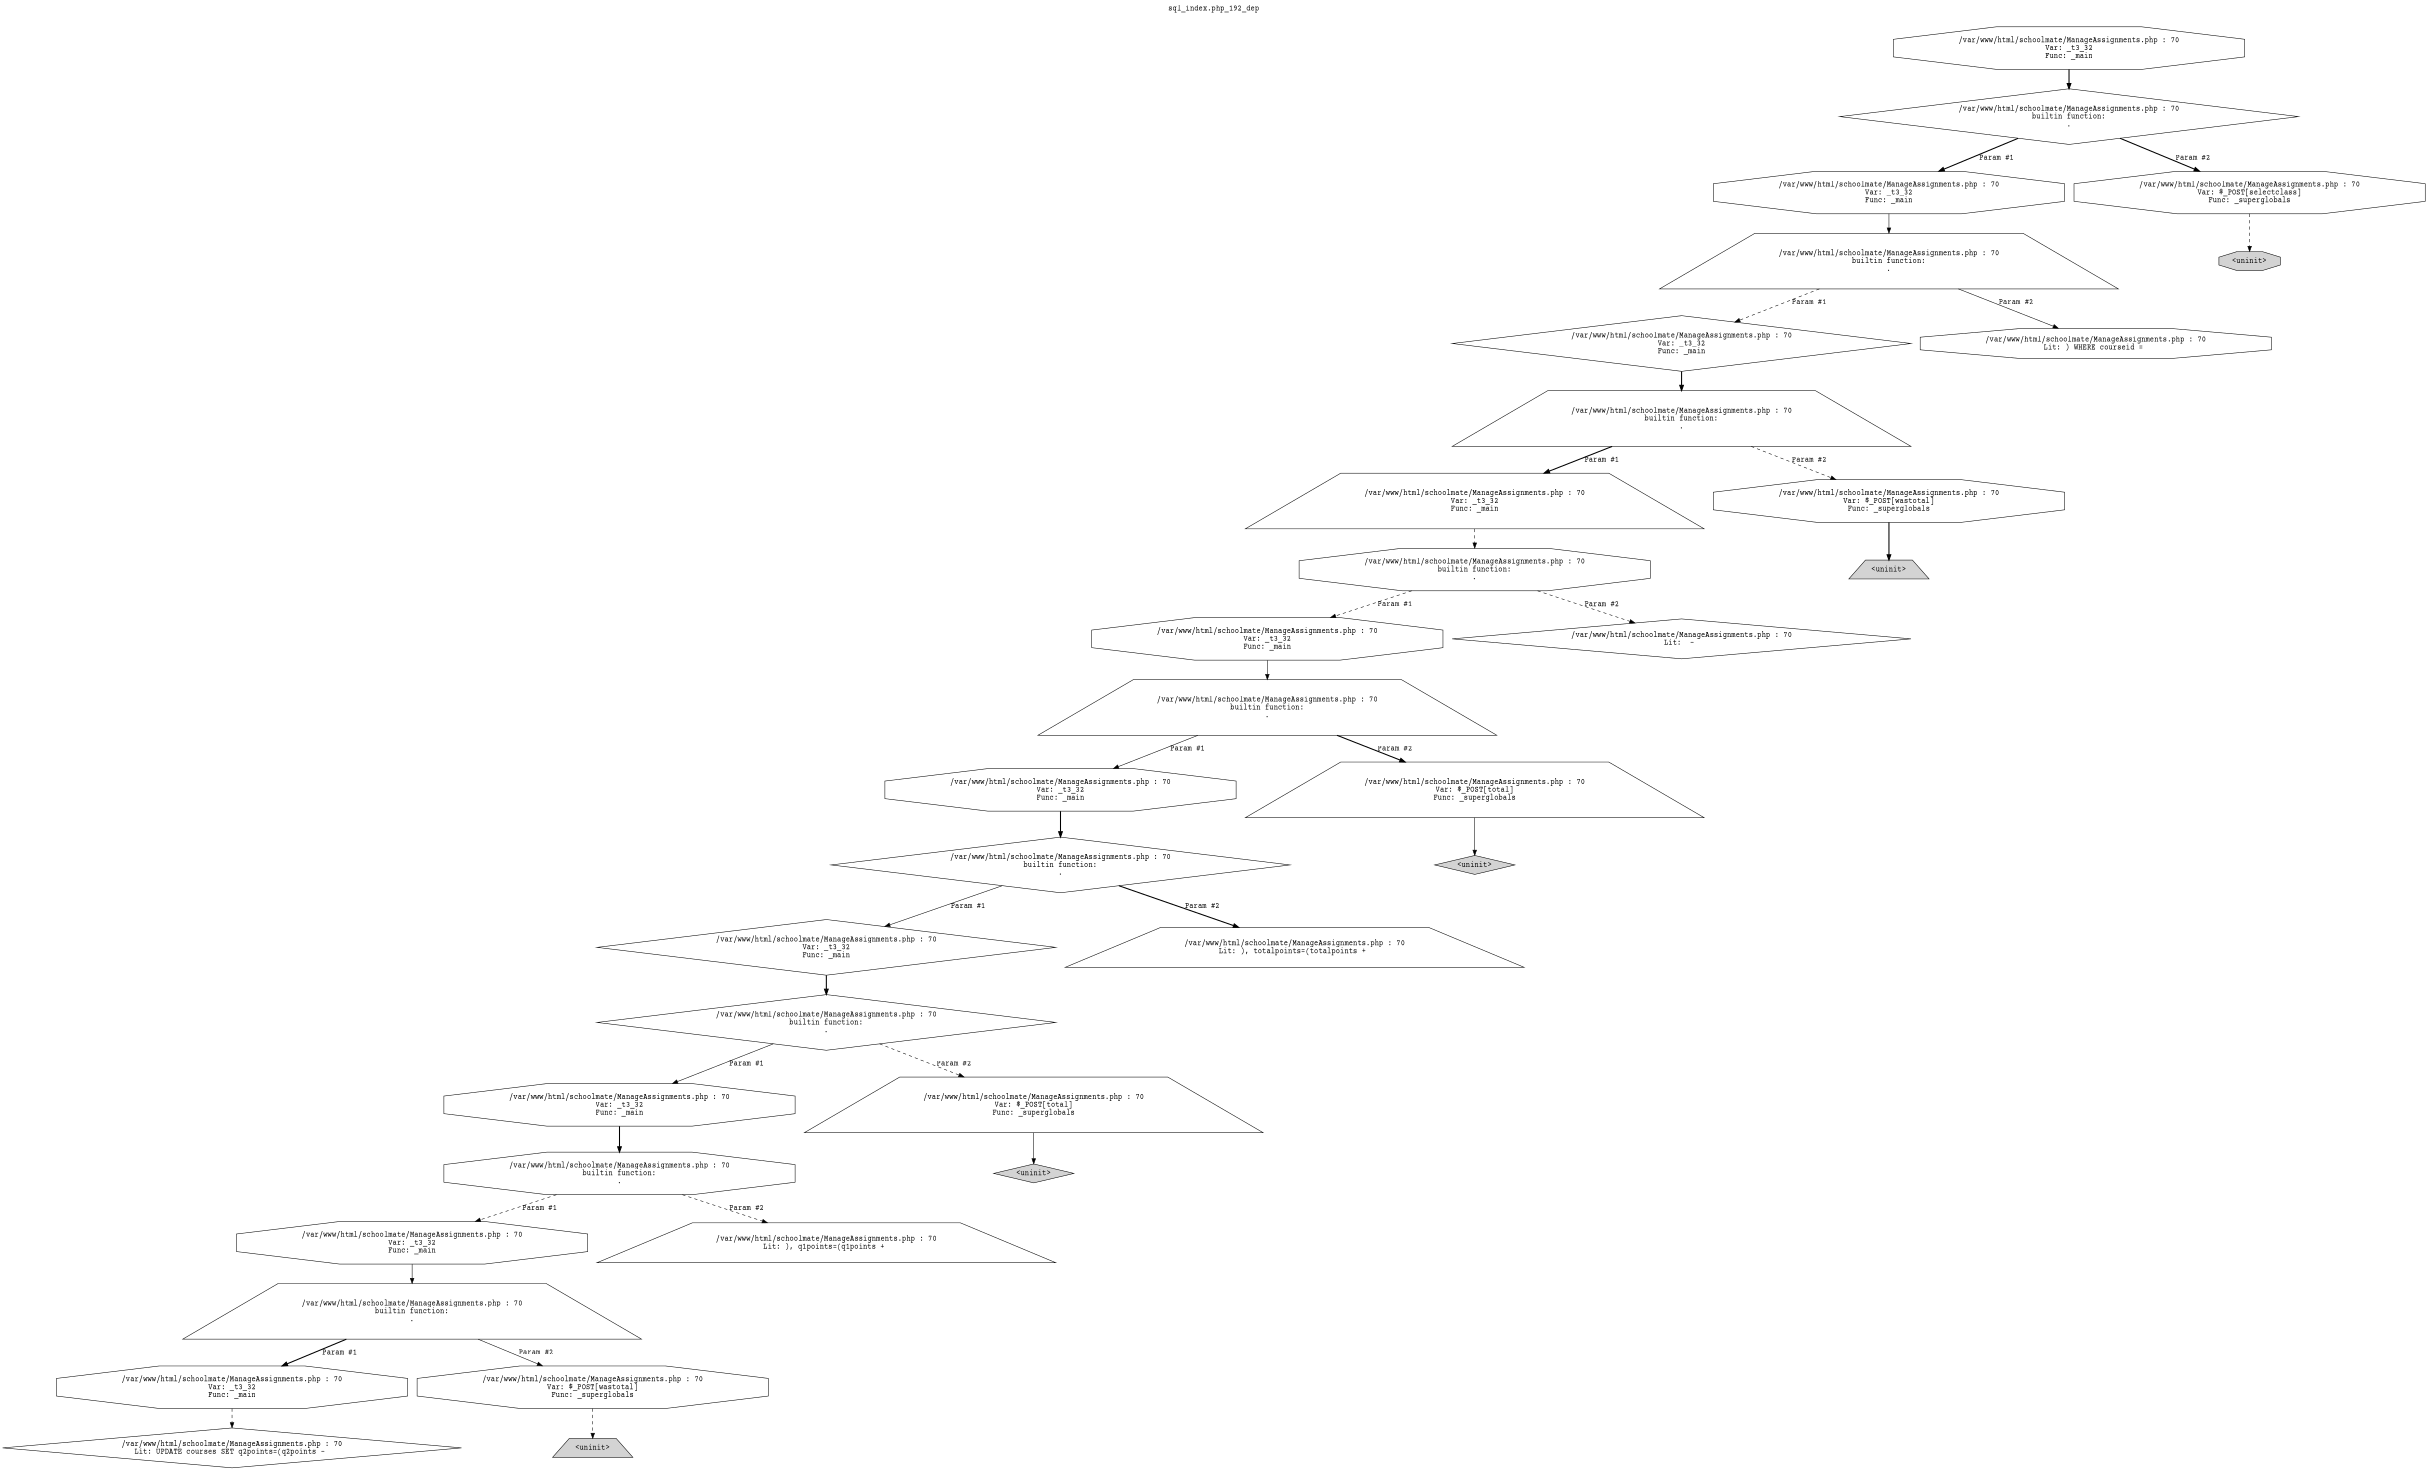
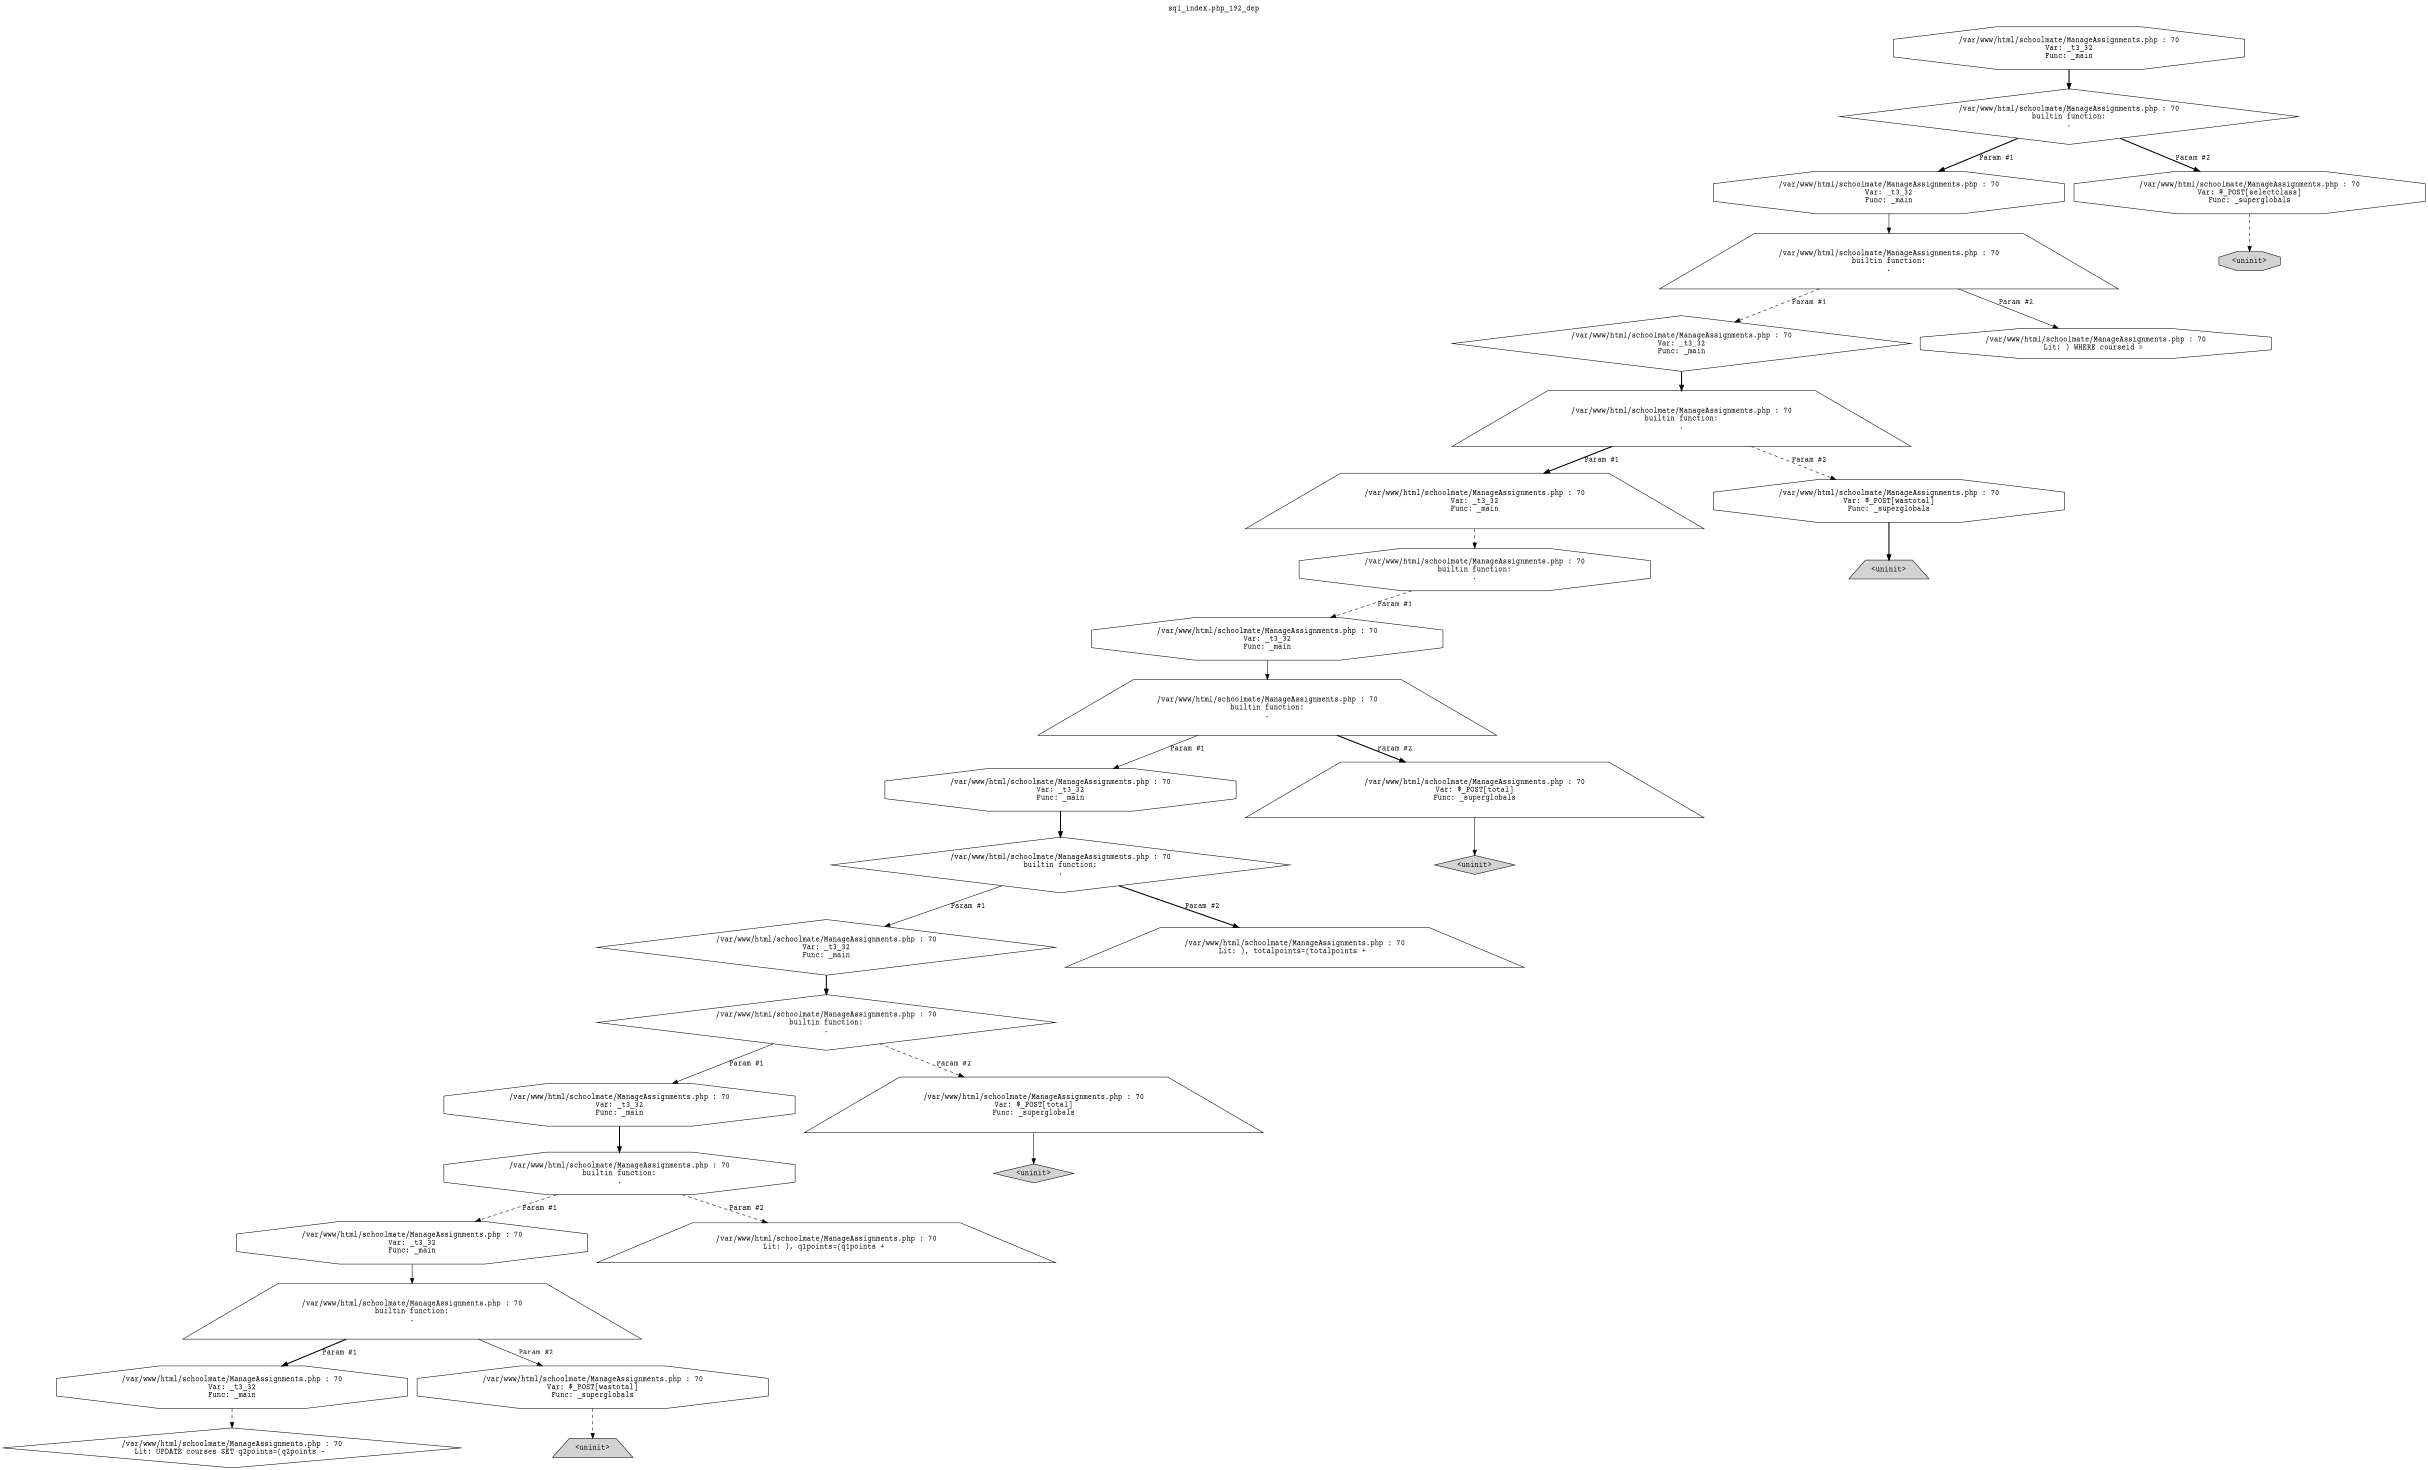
(1682, 639) -> none
